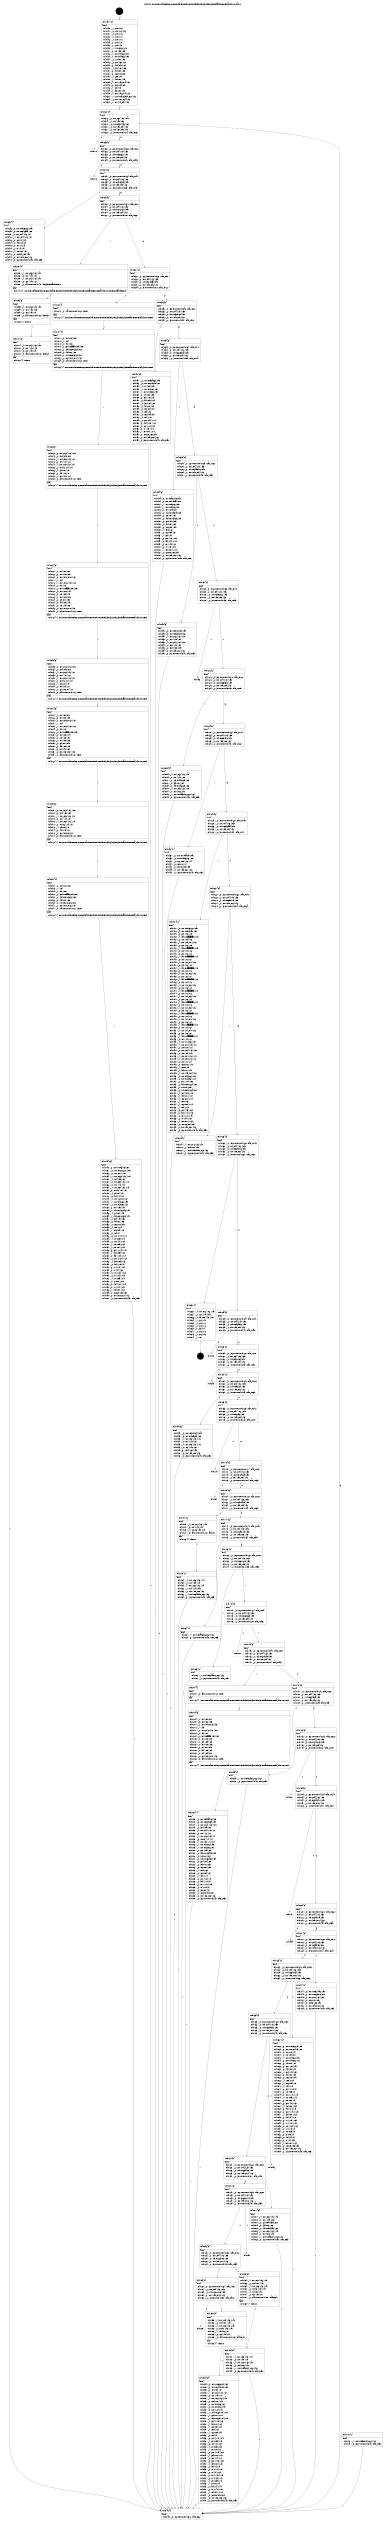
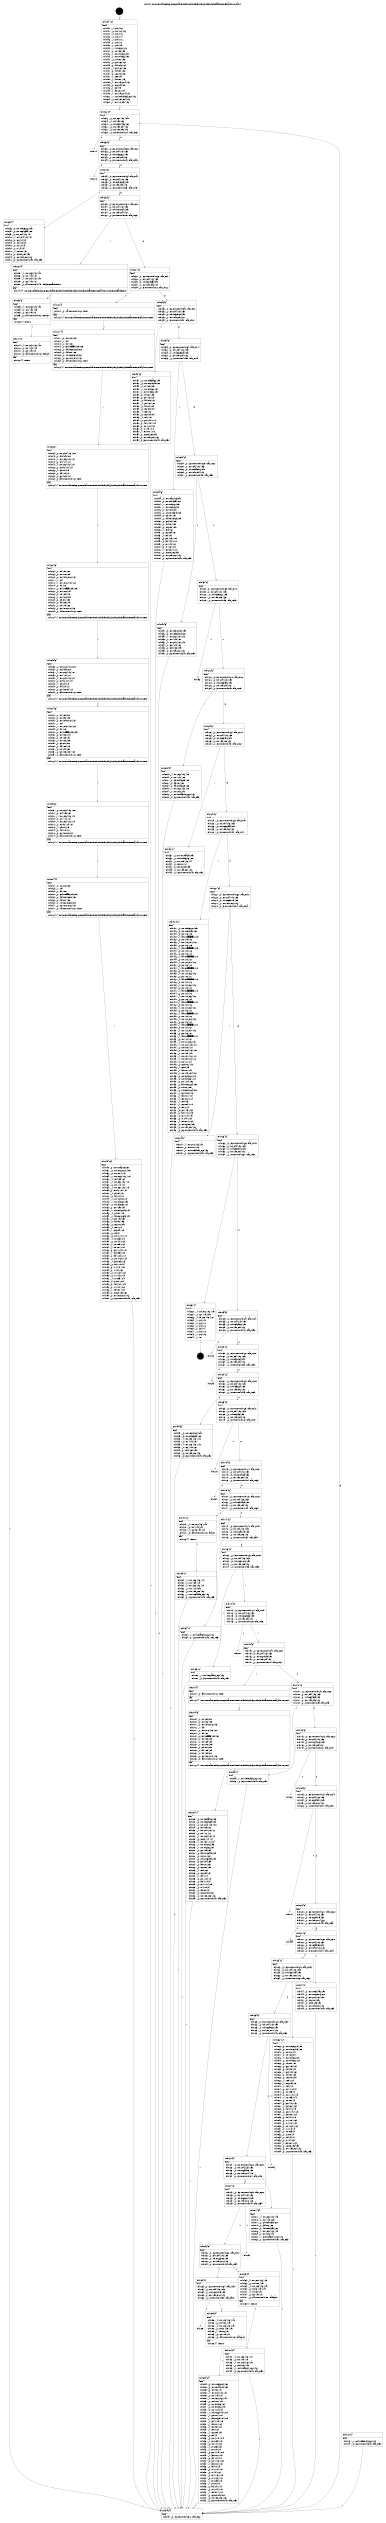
(167, 1692) -> none
